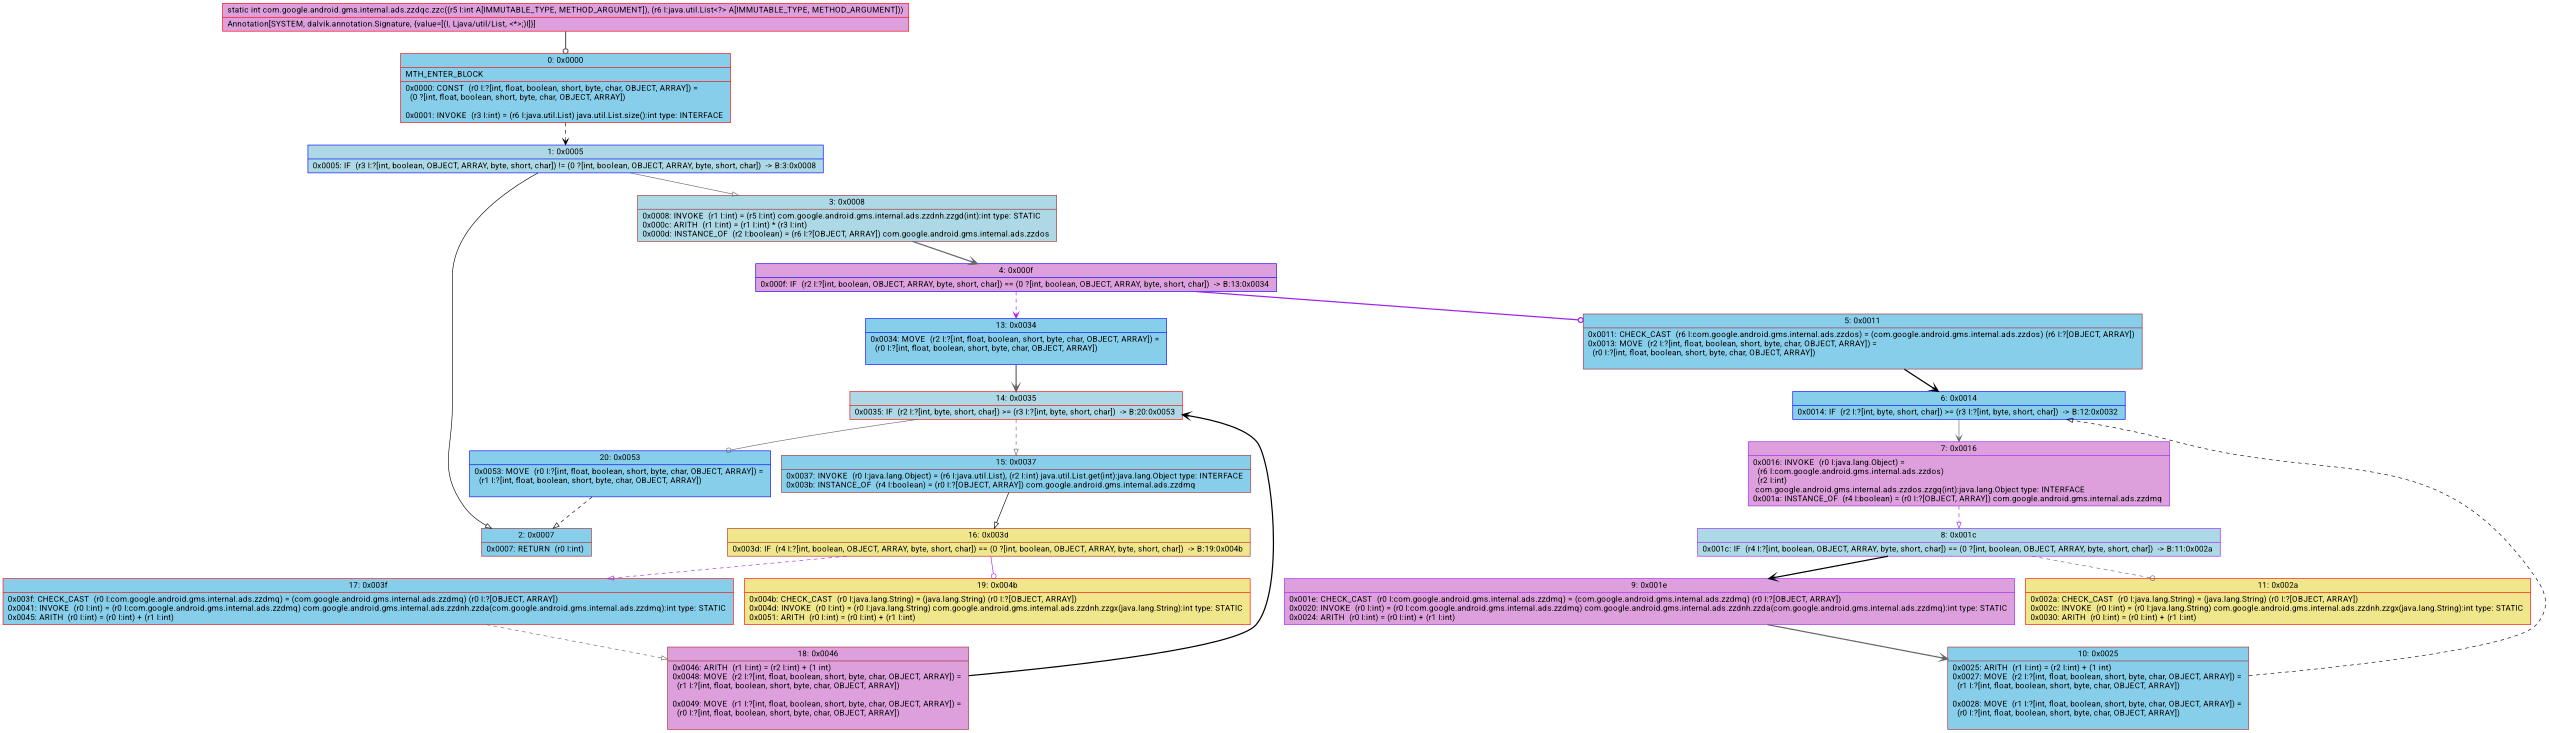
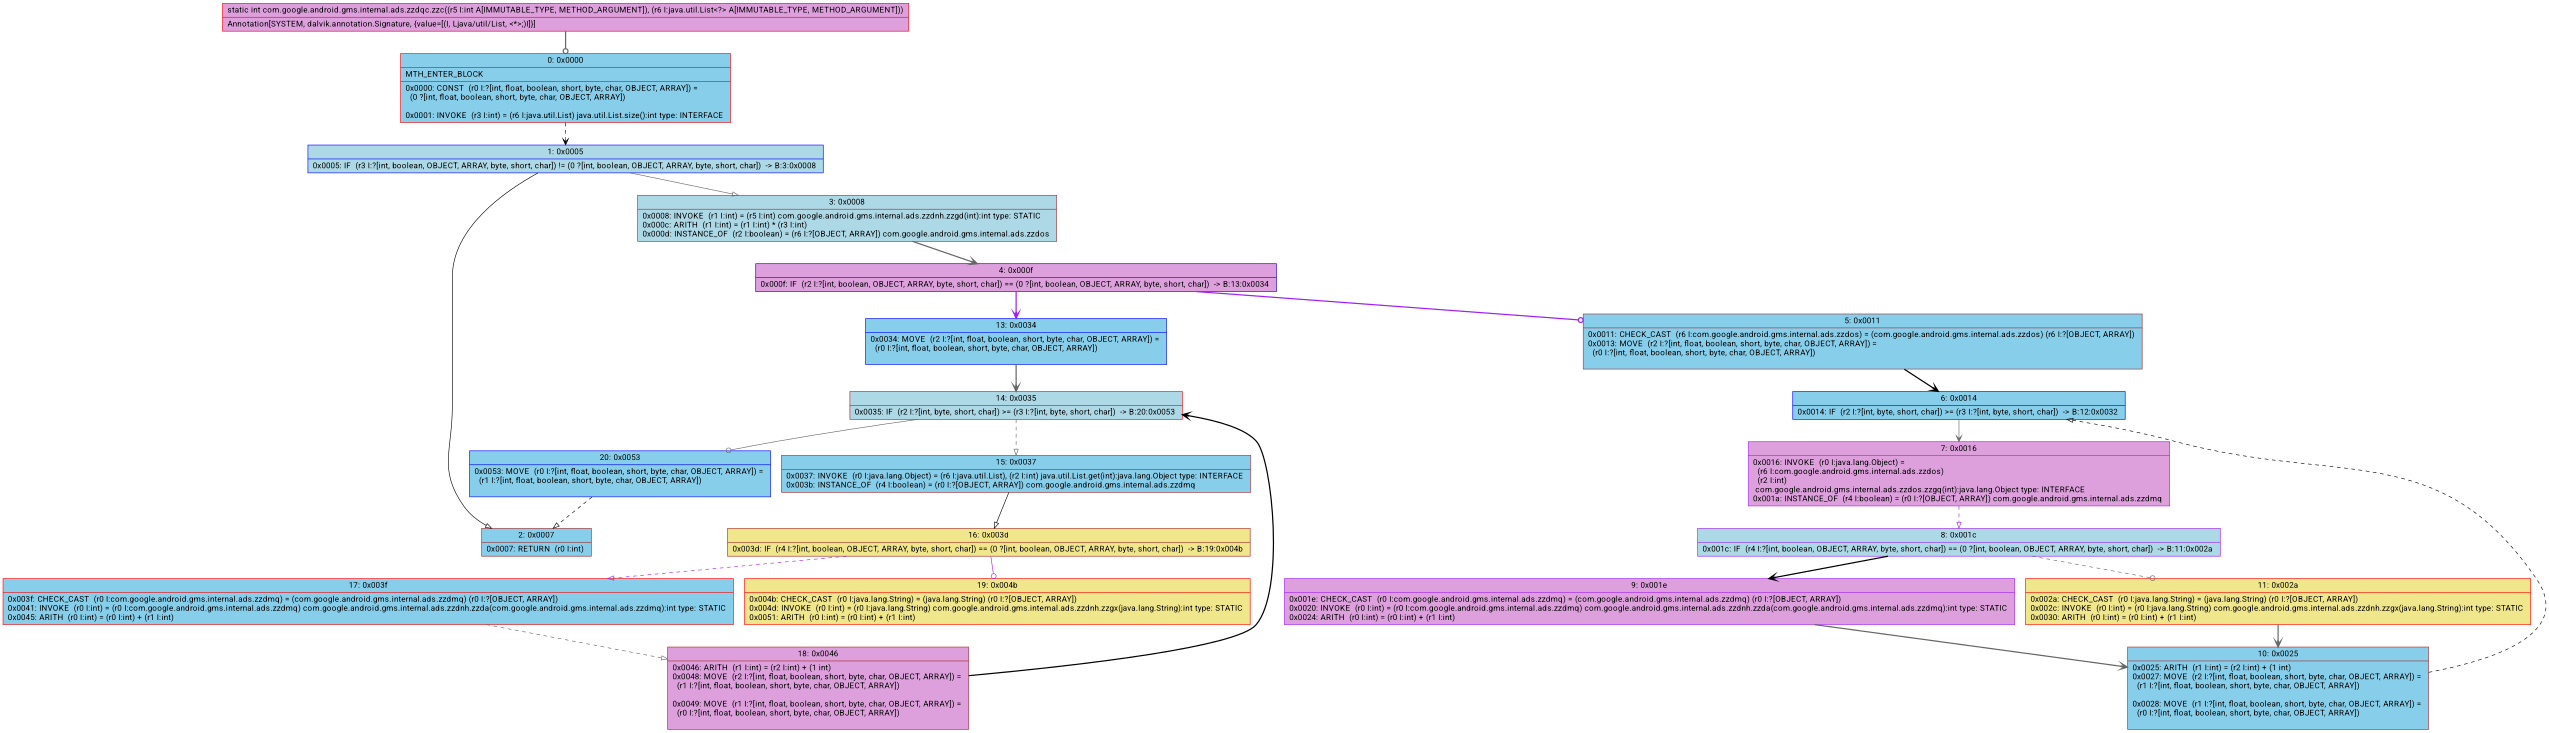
(1016, 302) -> (1016, 302)
none -> (2278, 633)
